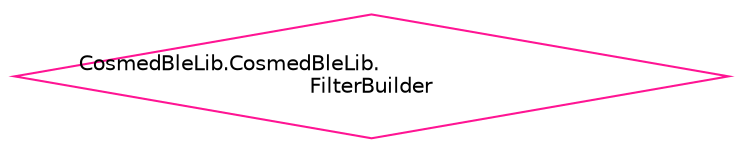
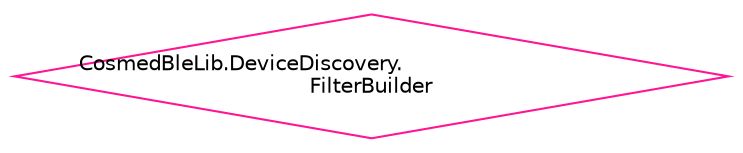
(371, 76) -> (371, 76)
